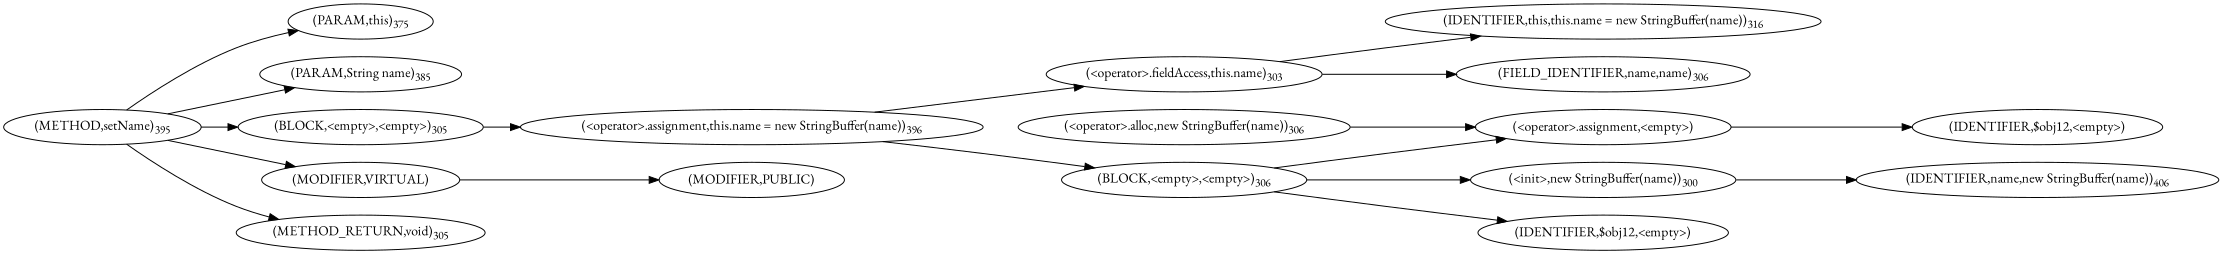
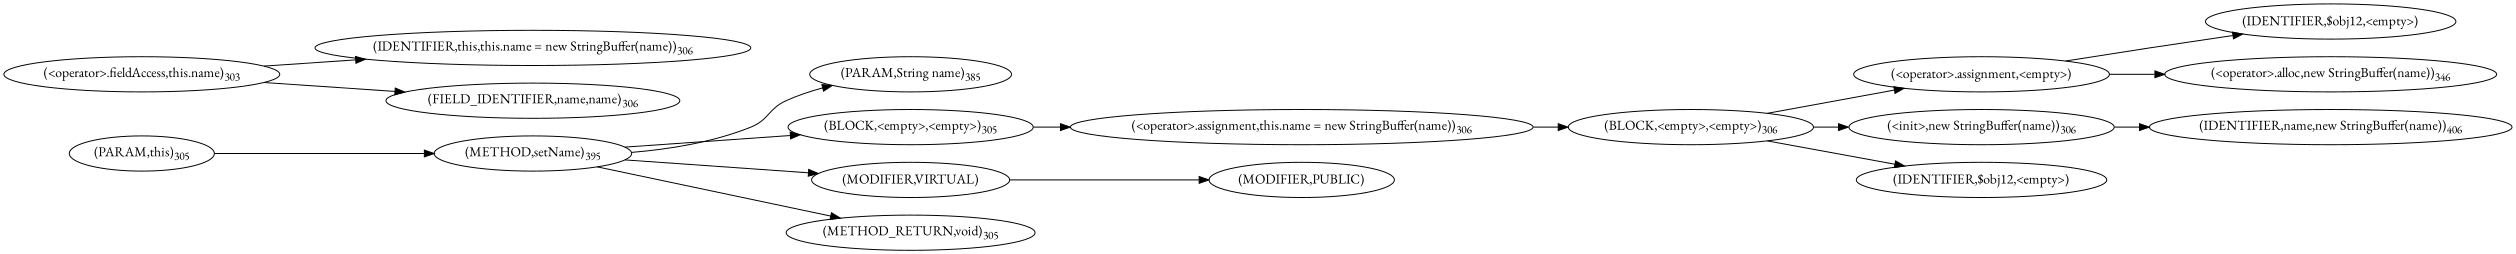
(401, 20) -> (182, 152)
(1755, 20) -> (685, 46)
(204, 63) -> (319, 154)
(974, 100) -> none
(914, 126) -> (1464, 126)
(1296, 126) -> (2443, 73)
(1408, 127) -> (2132, 74)
(1690, 178) -> (2068, 126)
